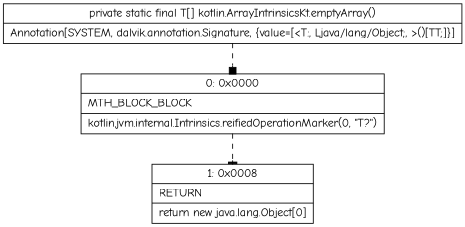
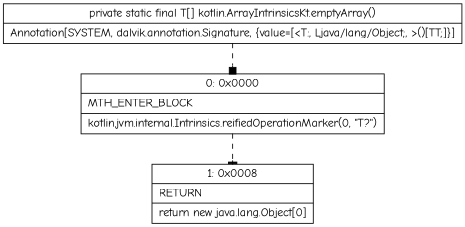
(140, 103) -> (140, 103)
